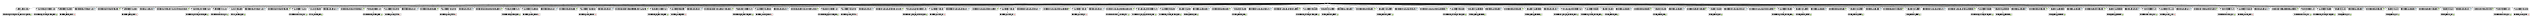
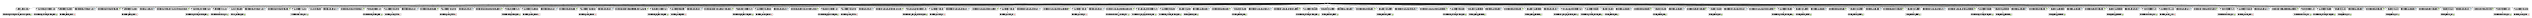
(316, 14) -> none
